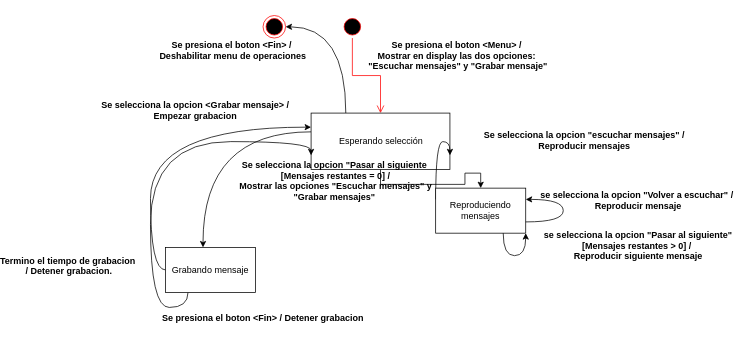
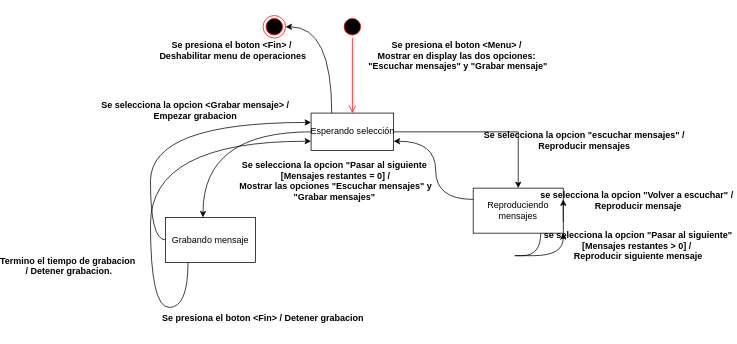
(380, 141) -> (352, 132)
(480, 210) -> (518, 210)
(210, 270) -> (210, 240)
